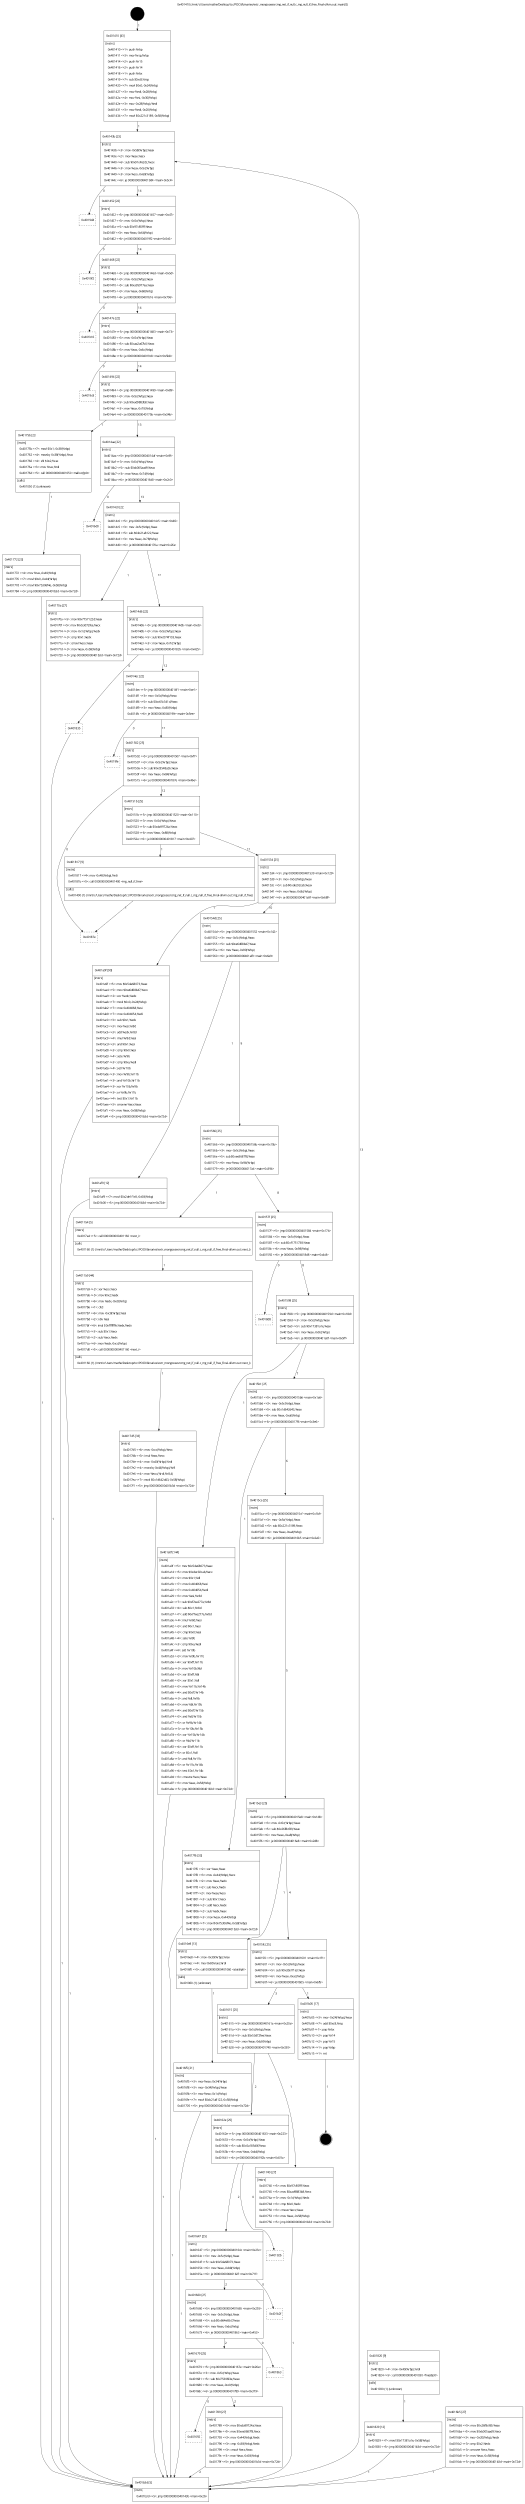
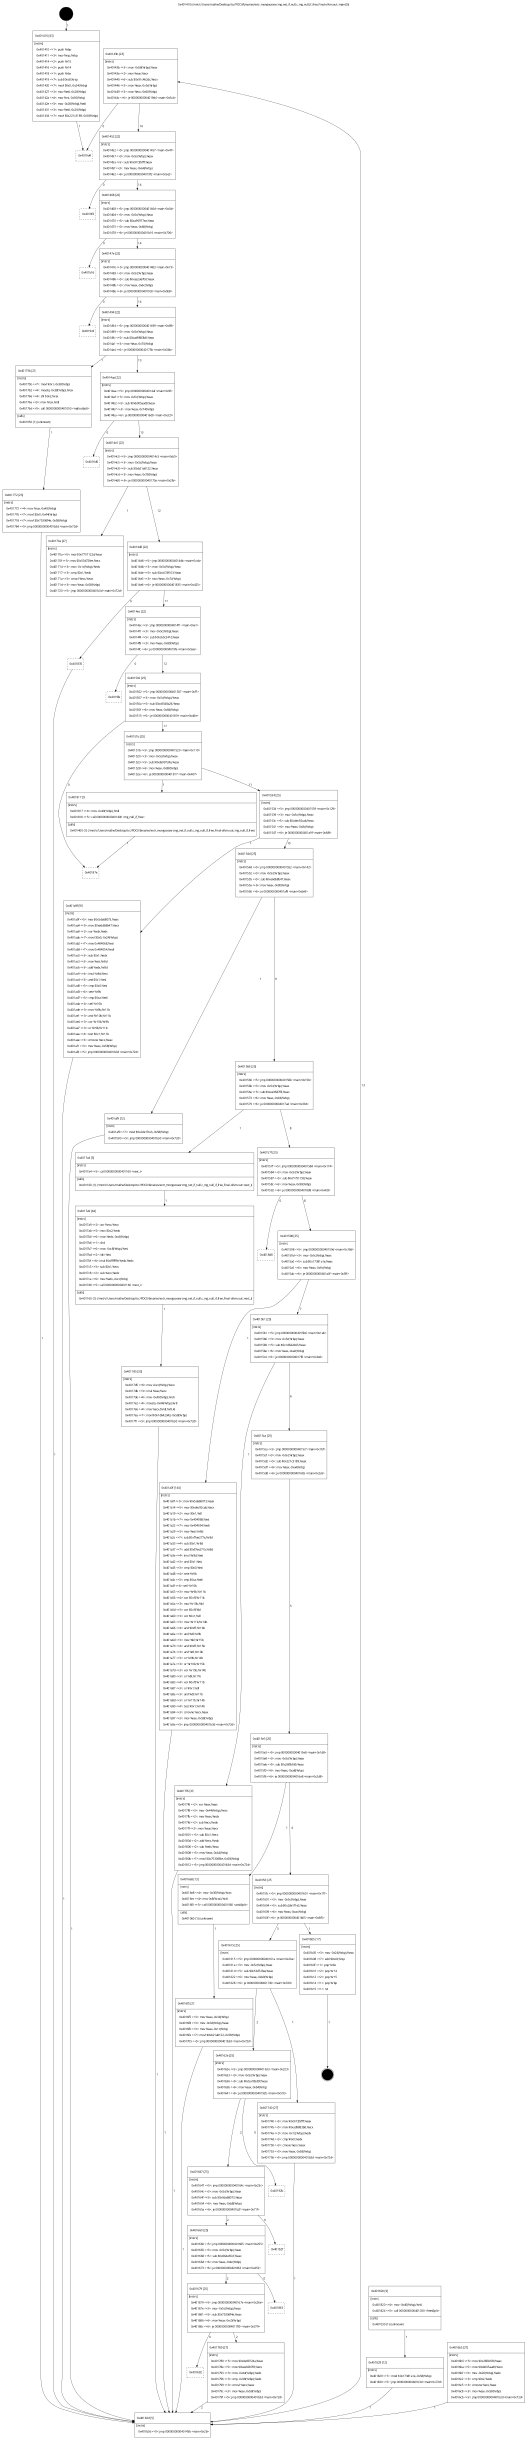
(137, 126) -> (80, 135)
